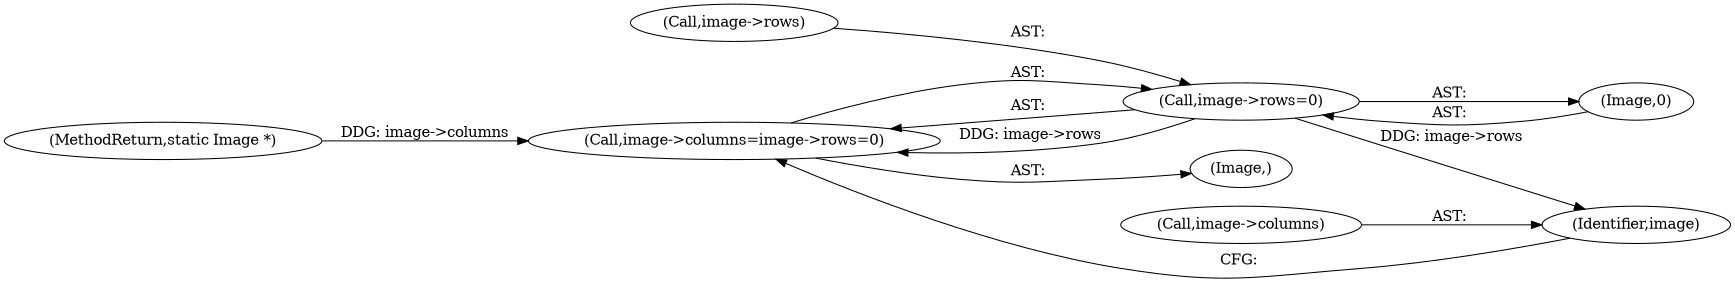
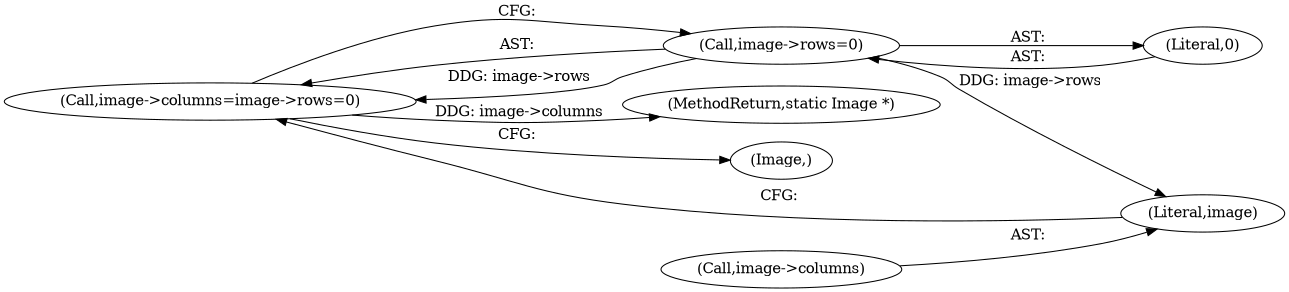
(734, 23) -> none
(1030, 73) -> (519, 12)
(1636, 102) -> (1203, 46)
(420, 141) -> (501, 122)
(1030, 171) -> (519, 135)
(1636, 225) -> (1203, 213)
